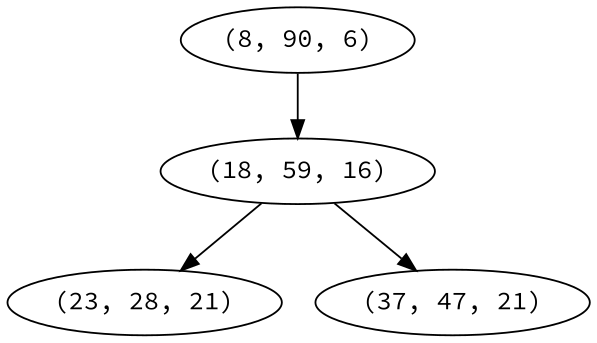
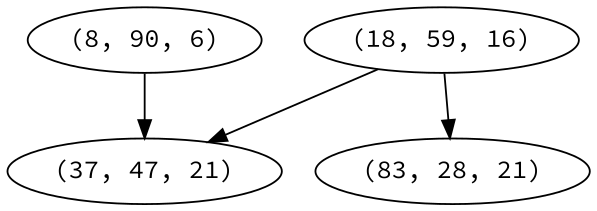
(298, 97) -> (145, 97)
(145, 302) -> (453, 171)
